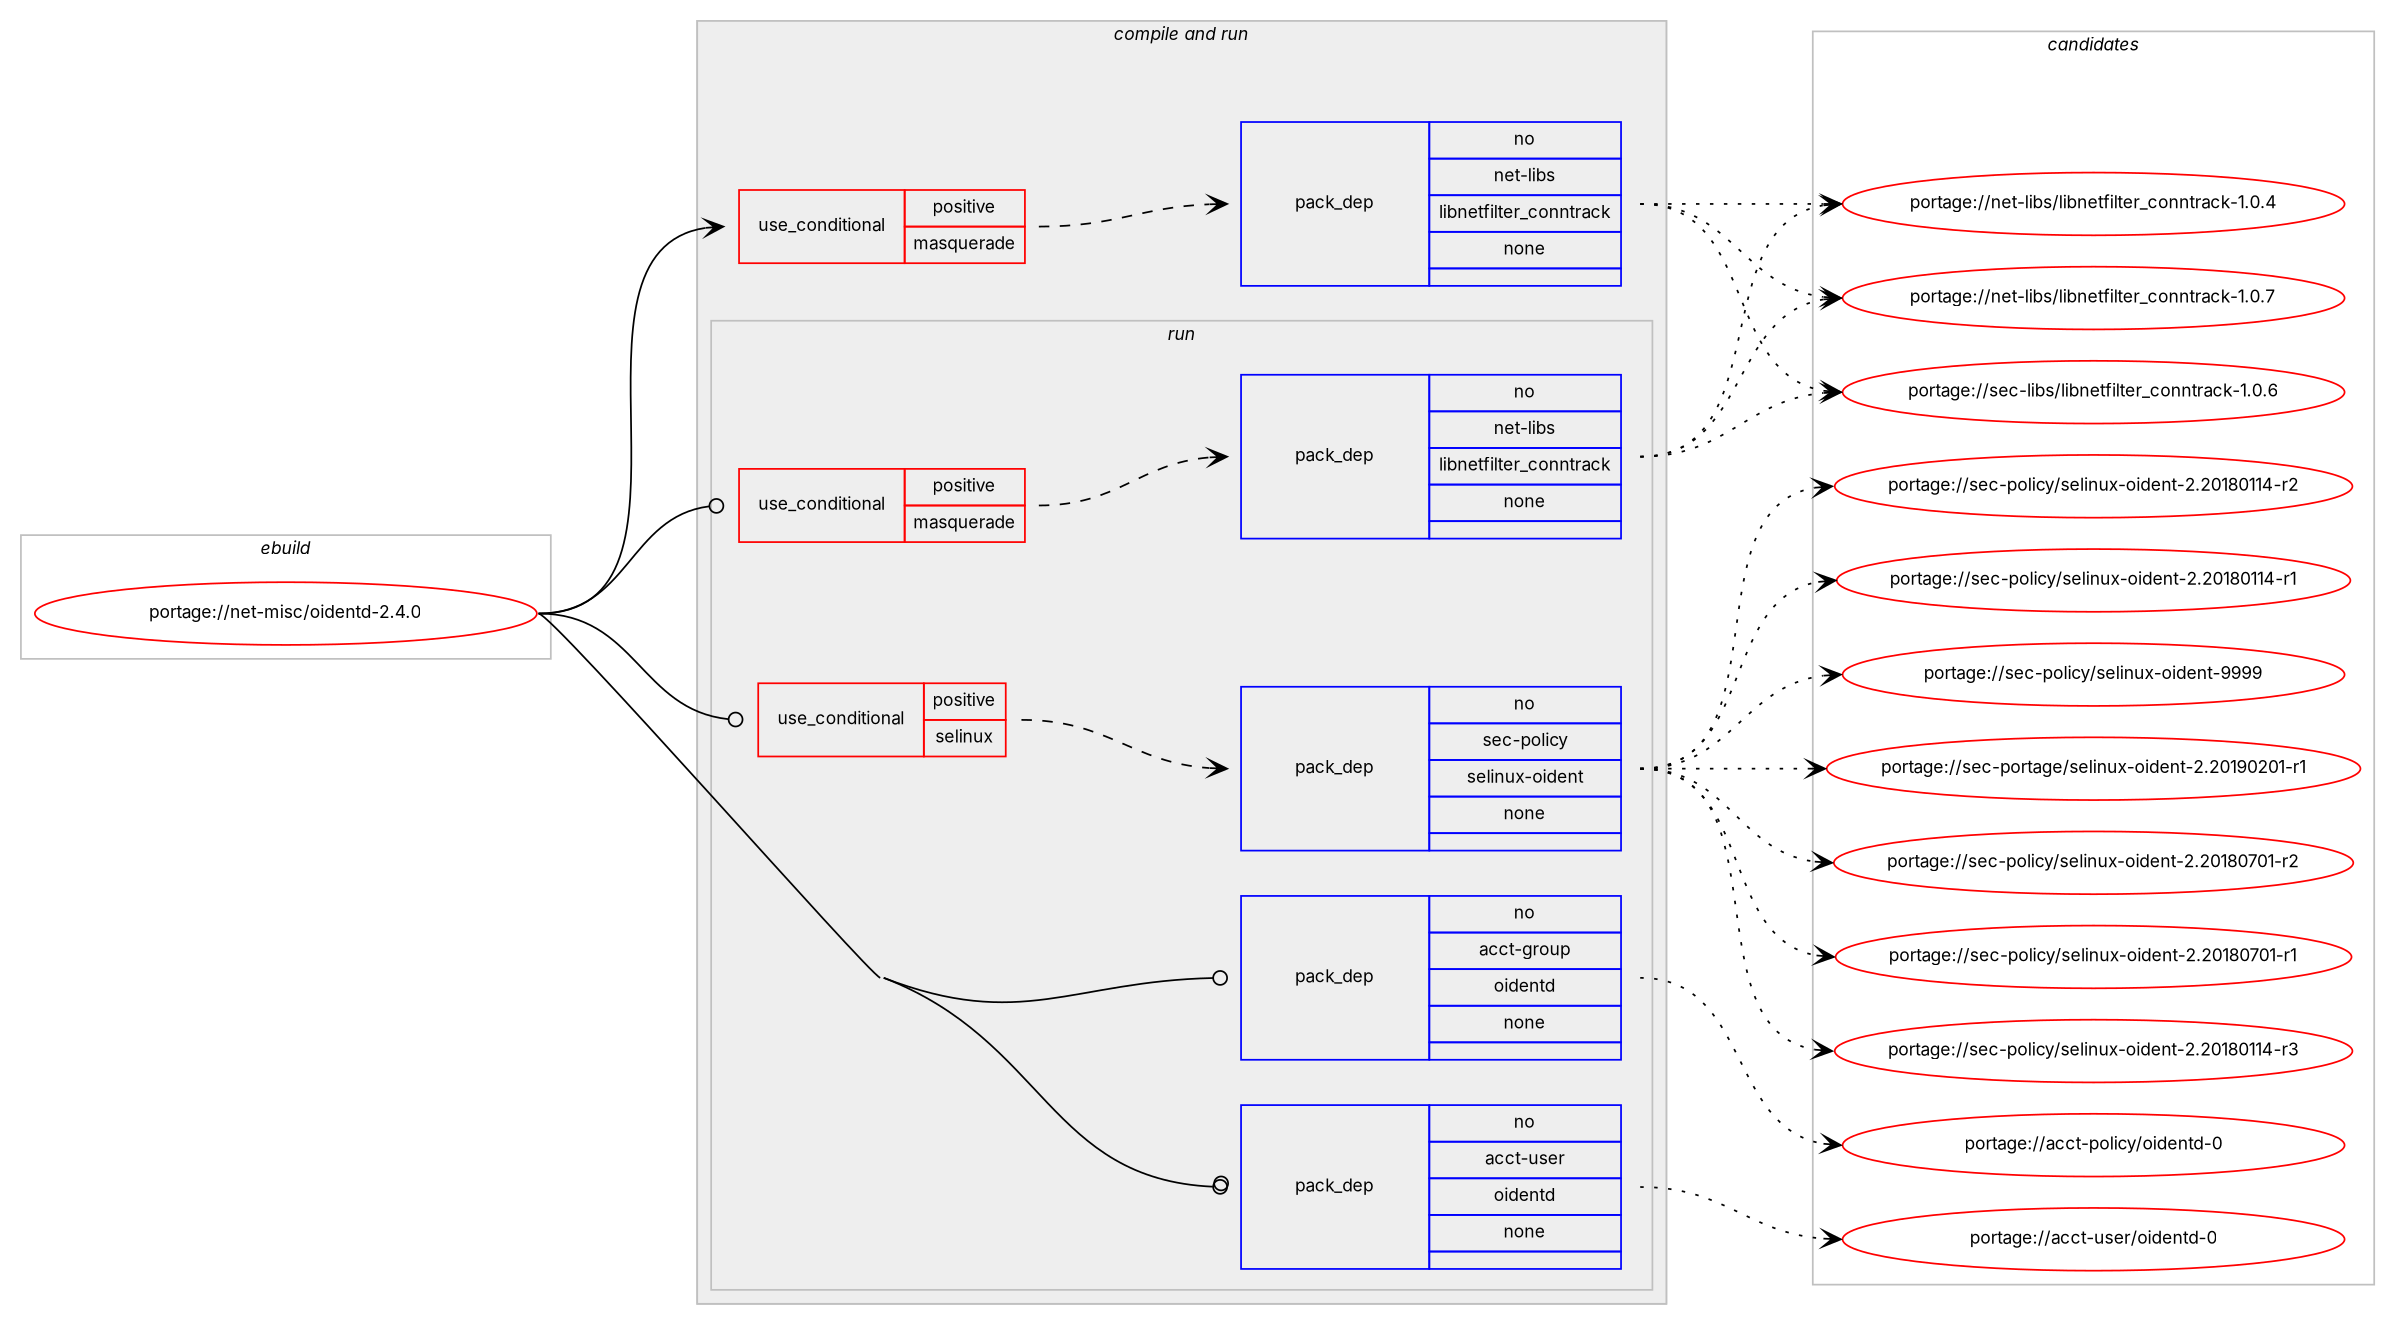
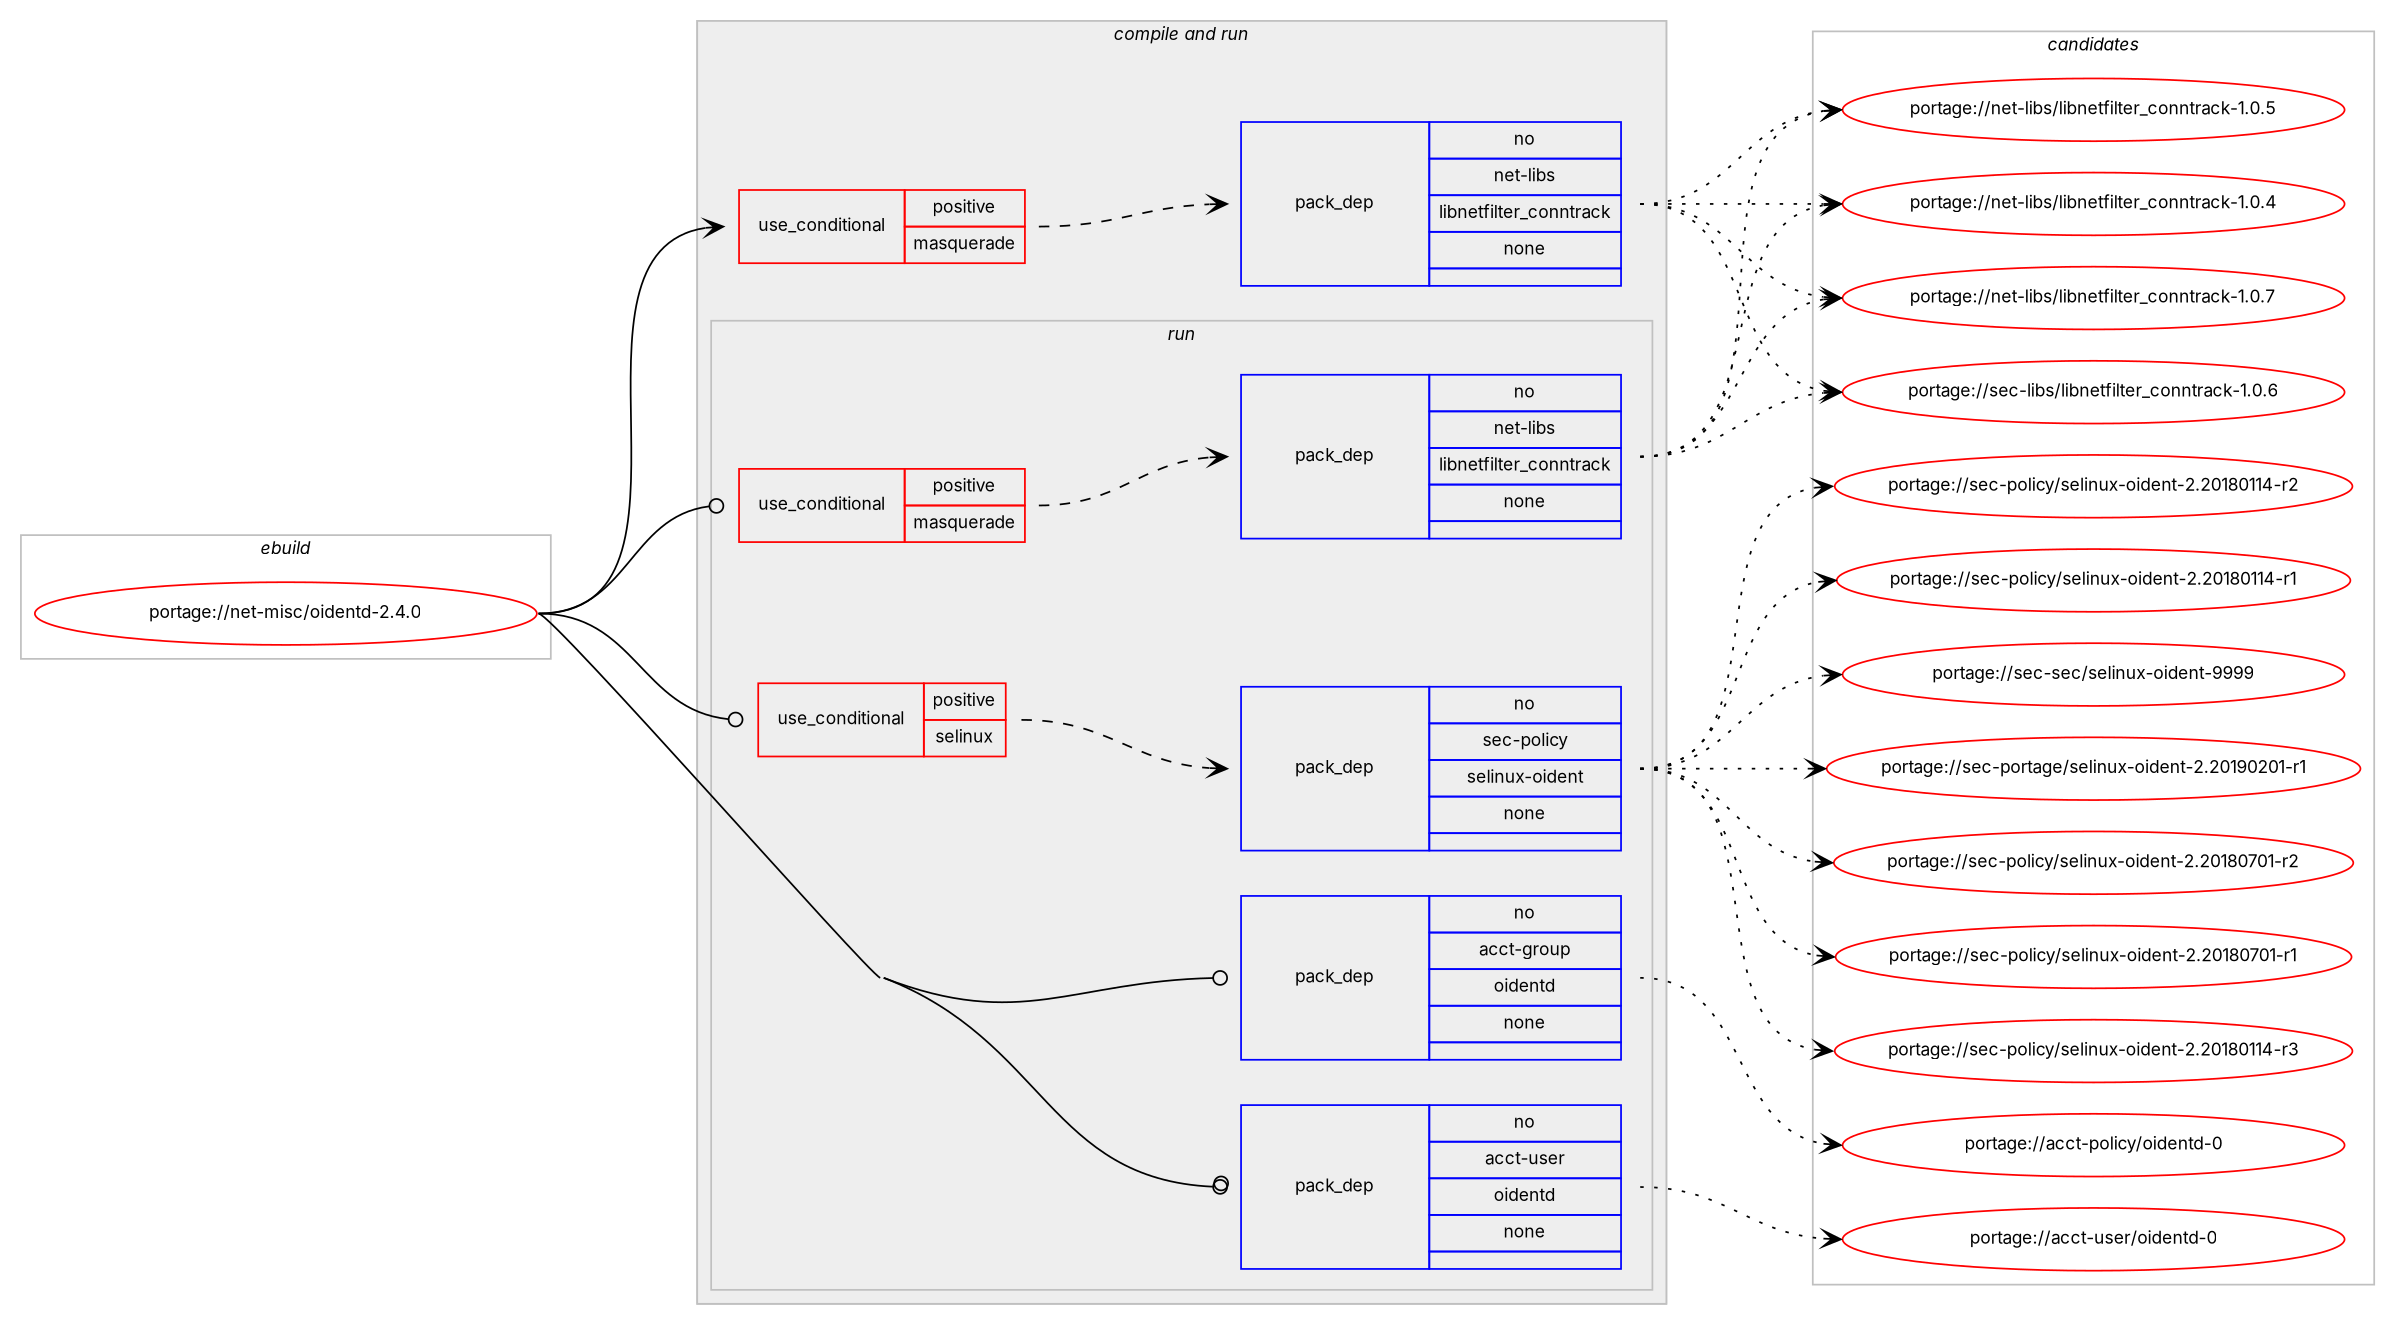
none -> (2094, 110)
(2094, 675) -> (2094, 675)
